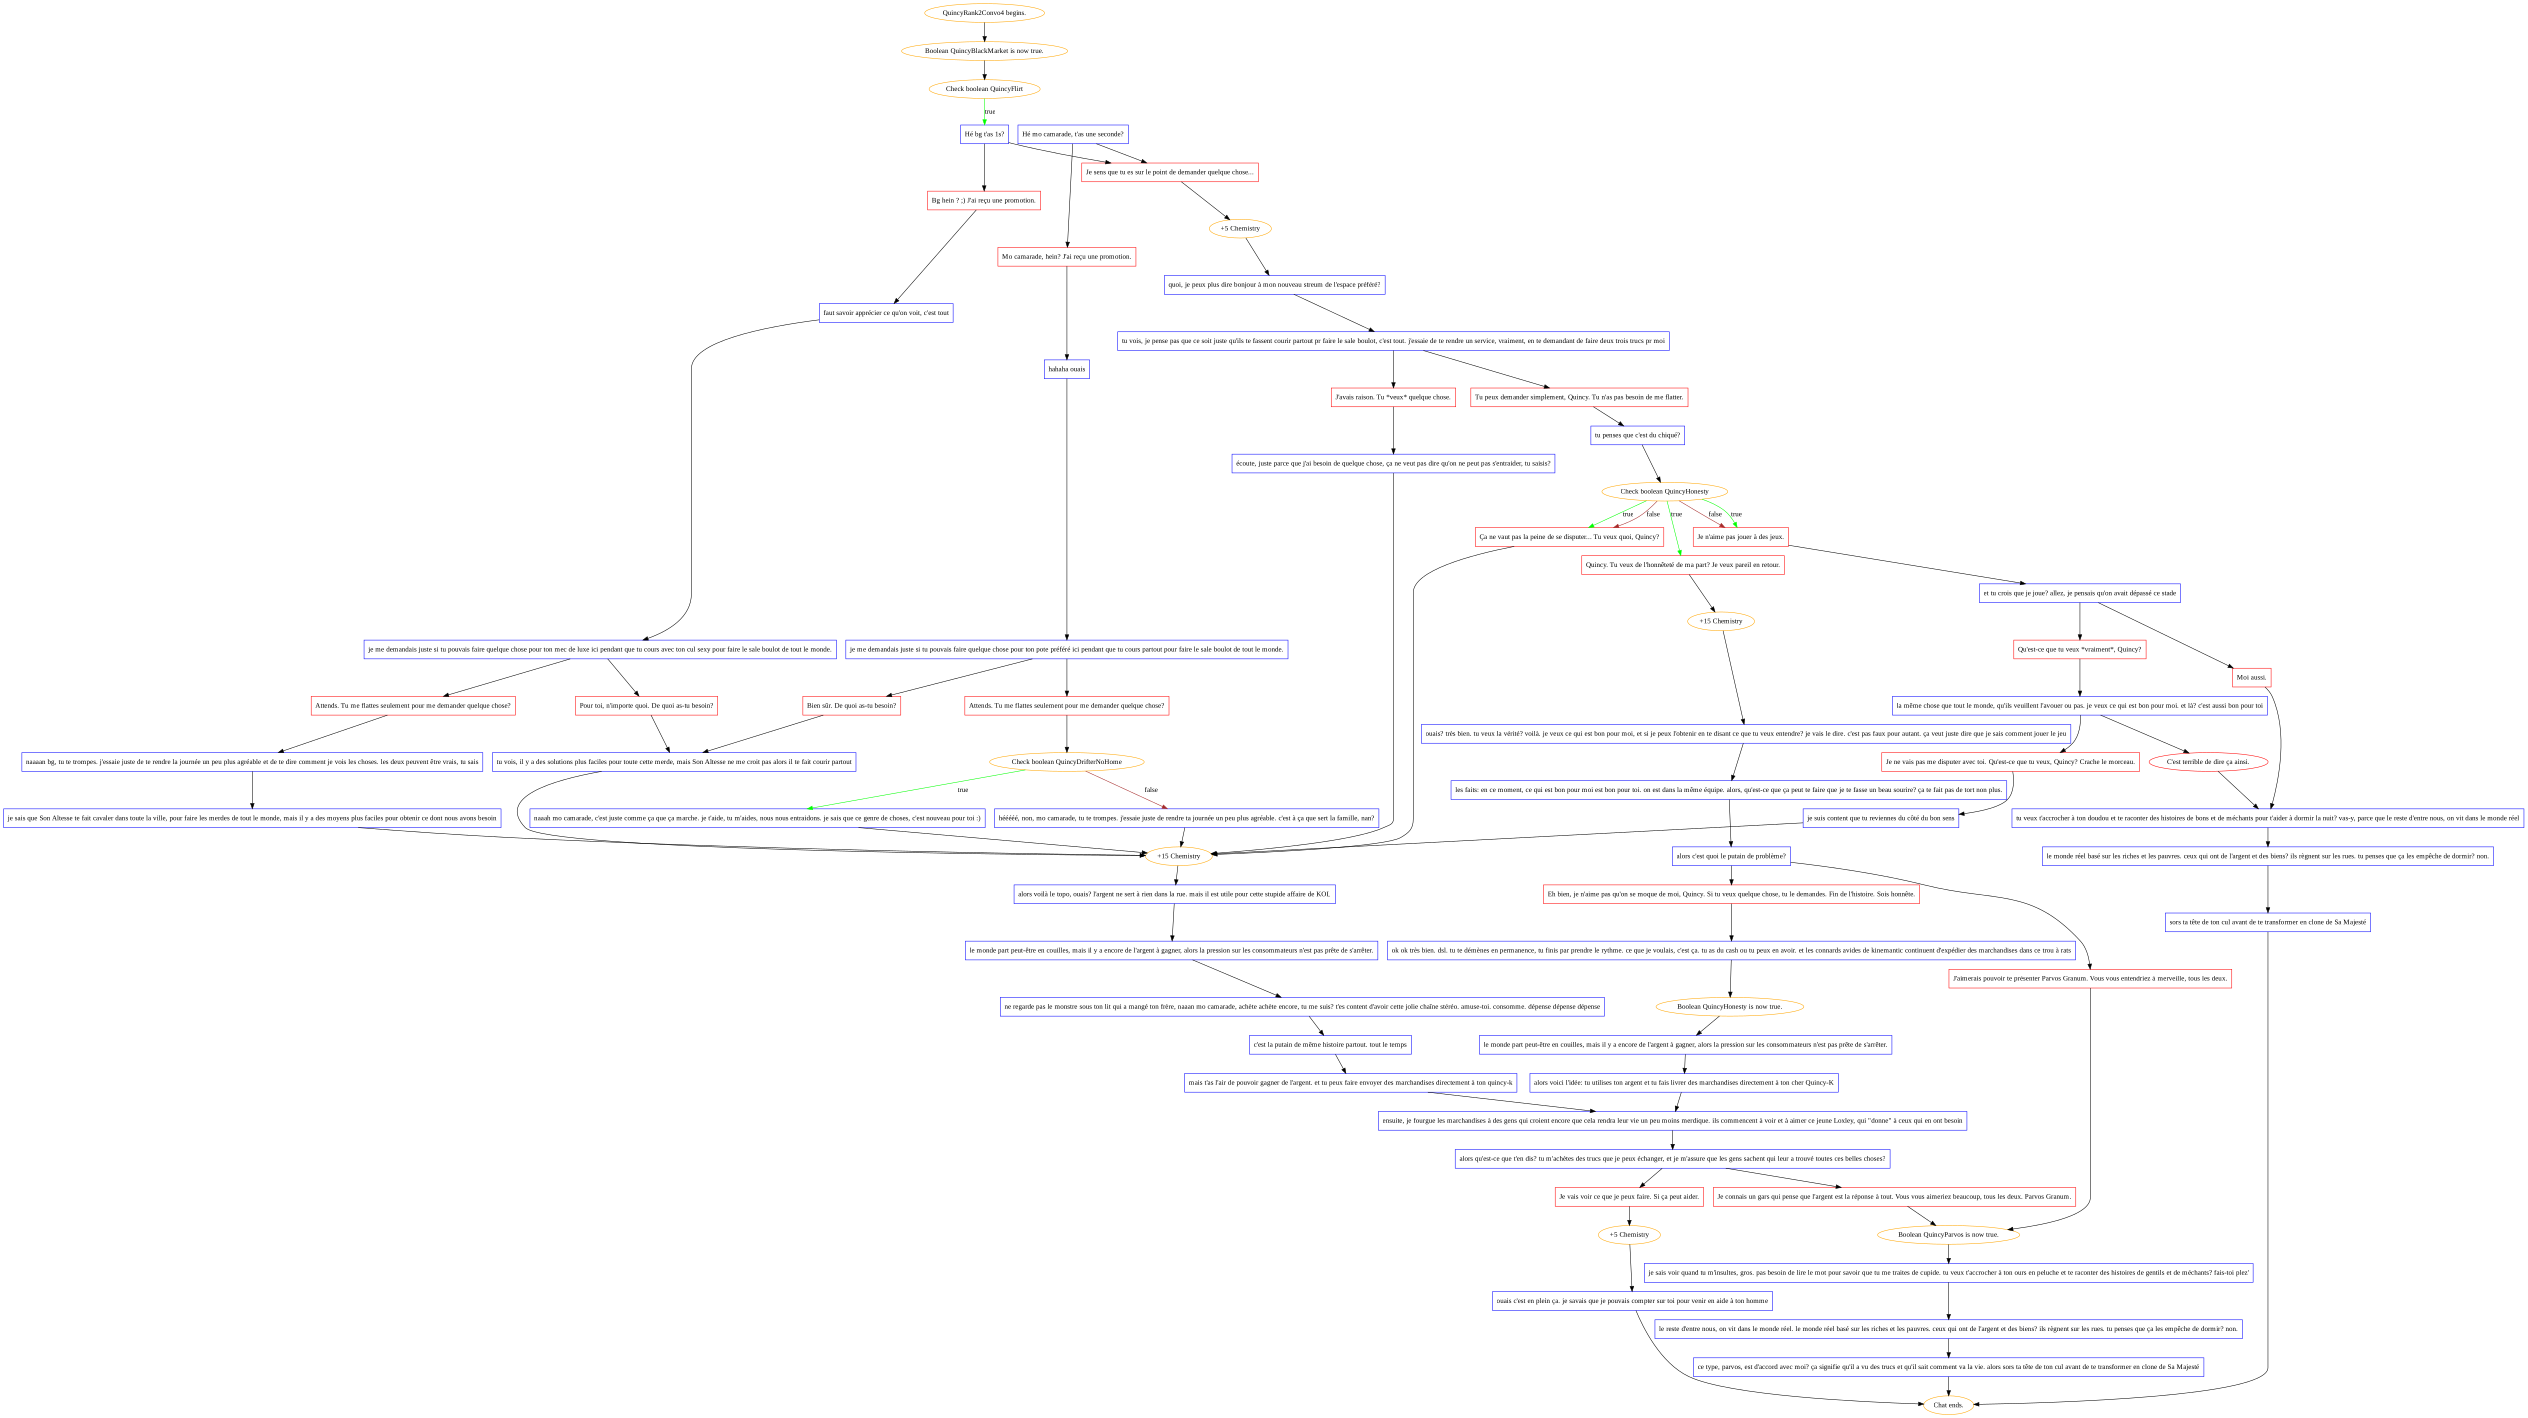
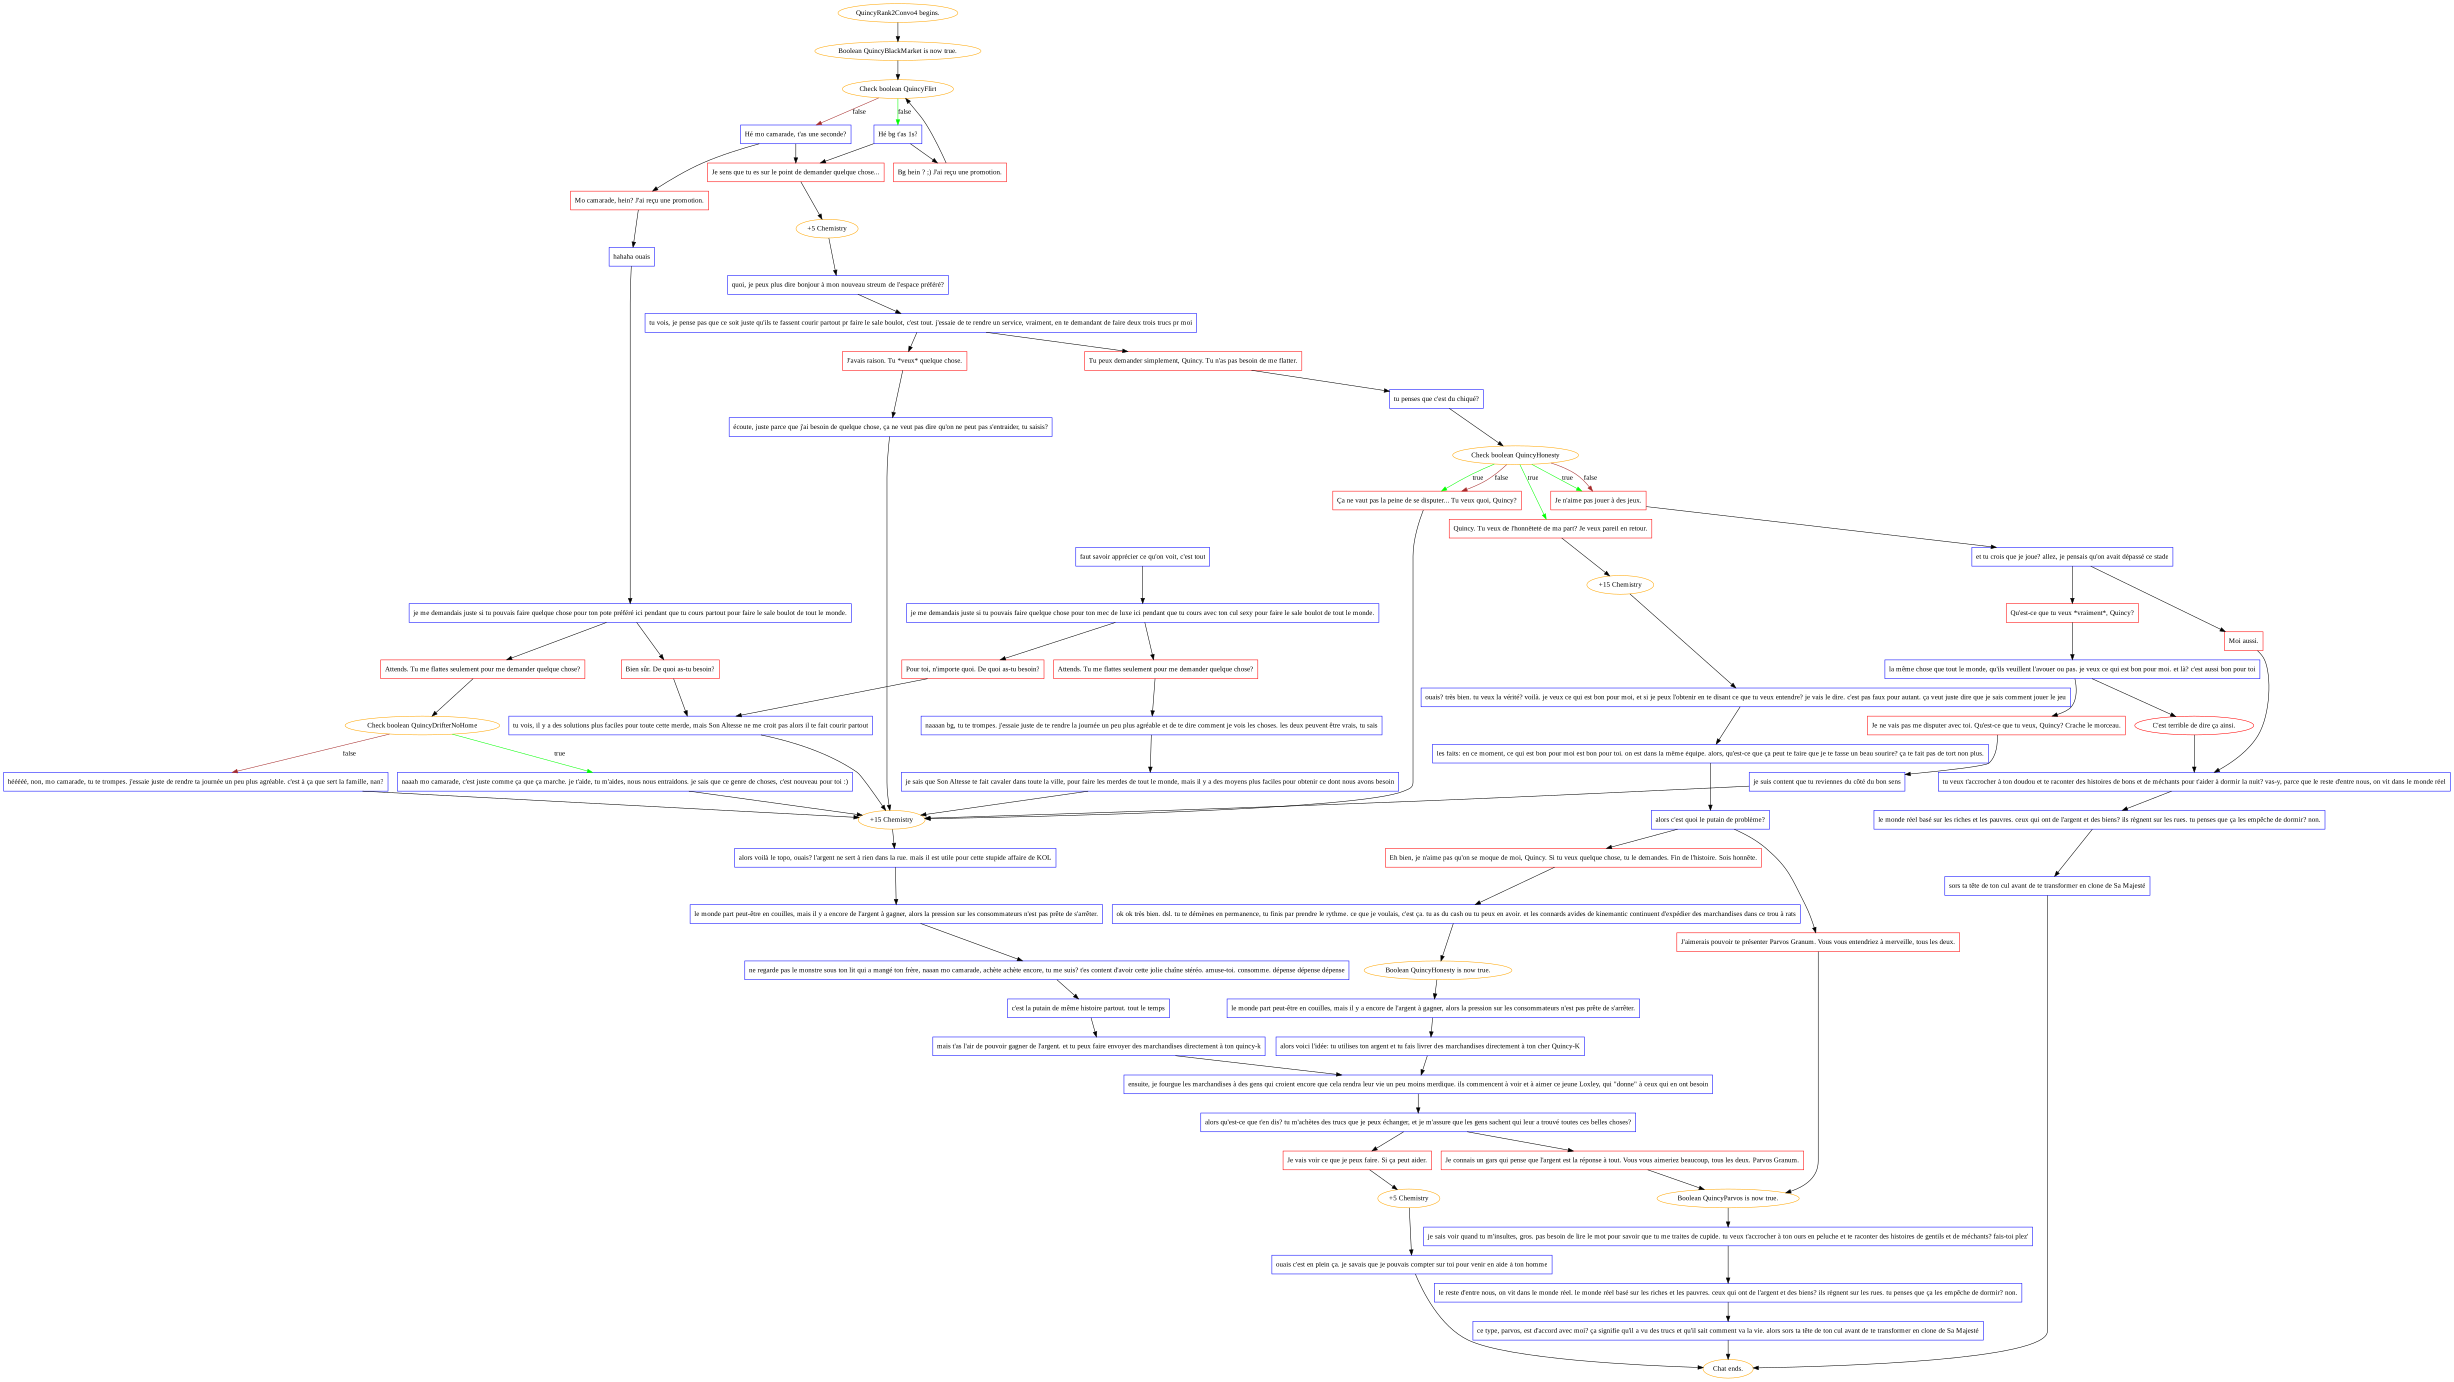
none -> (850, 110)
(990, 112) -> (905, 112)
(937, 255) -> (930, 131)
